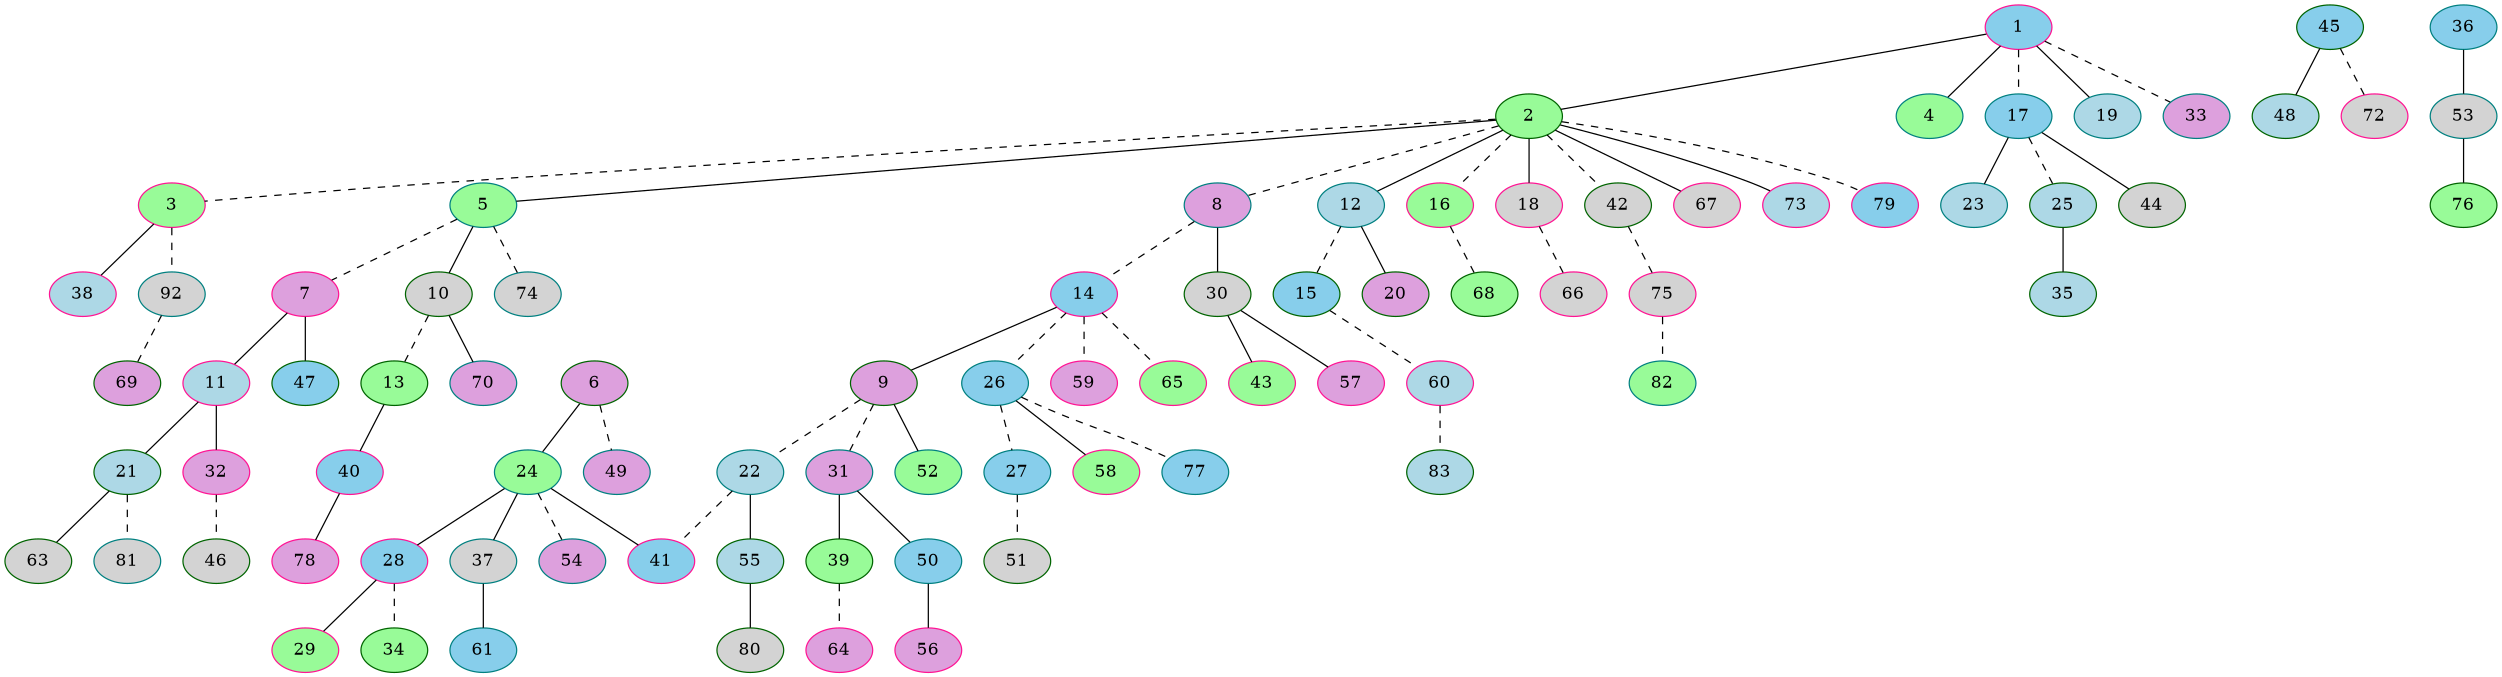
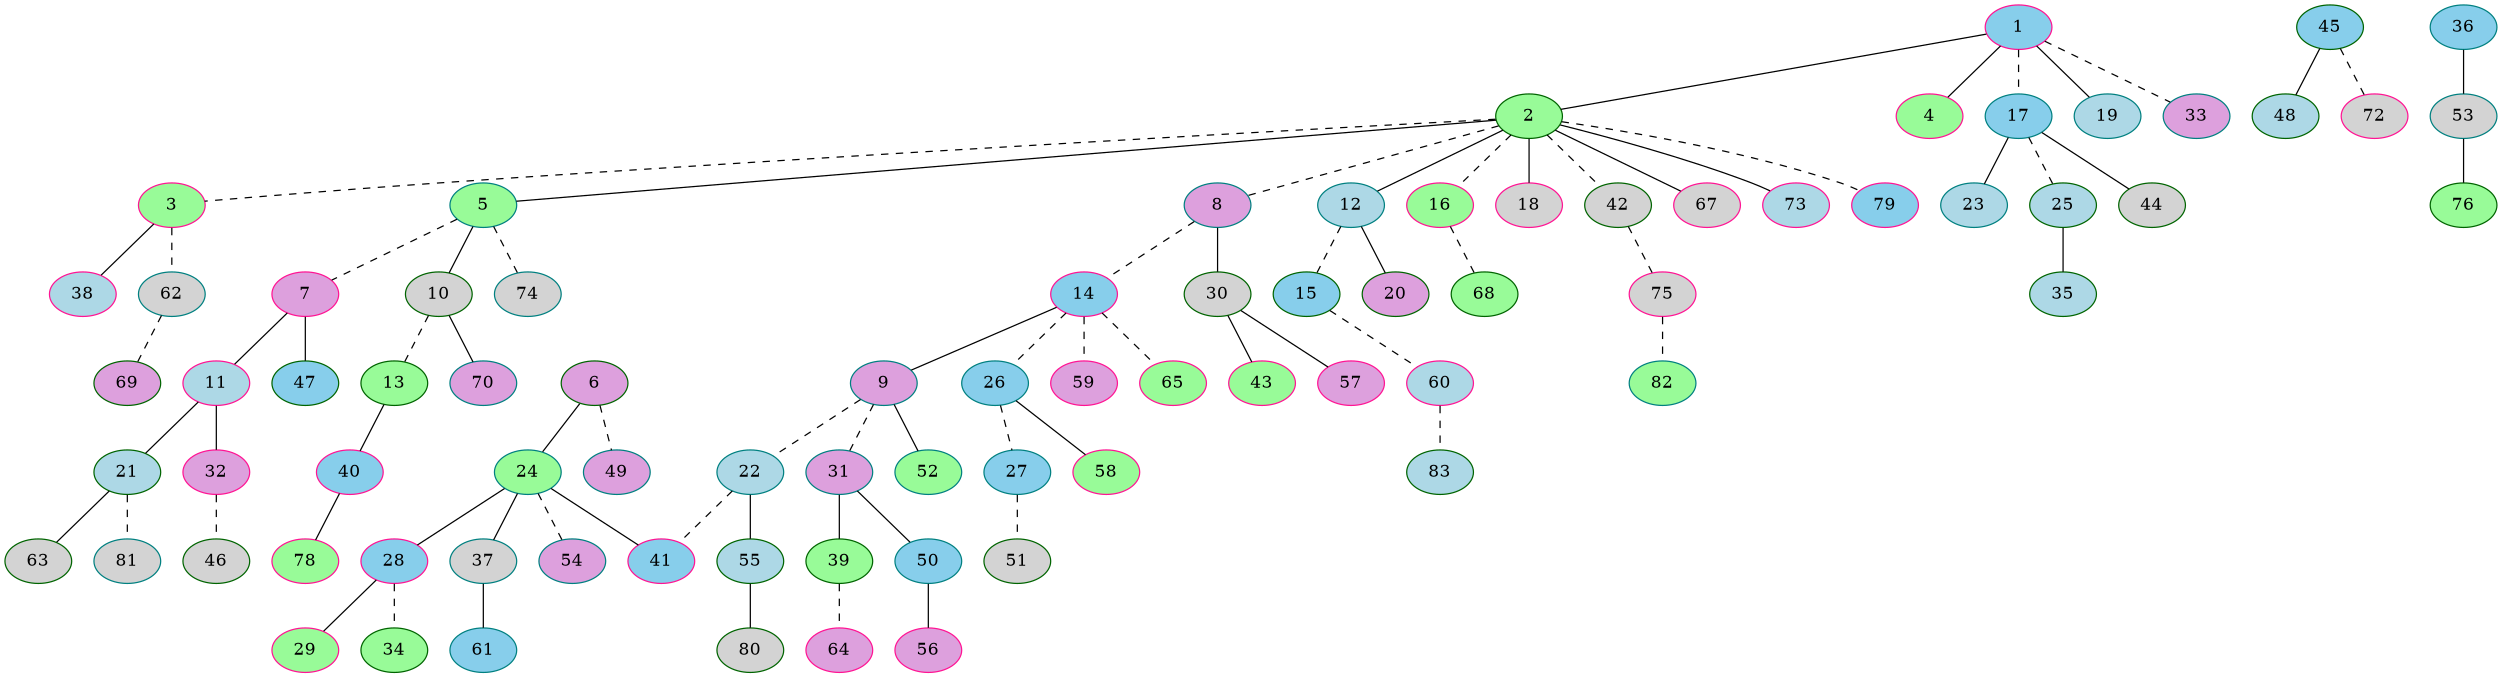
(1930, 116) -> (1930, 116)
(172, 294) -> (172, 294)
(1574, 294) -> none
(884, 383) -> (884, 383)
(1195, 472) -> none
(305, 561) -> (305, 561)
